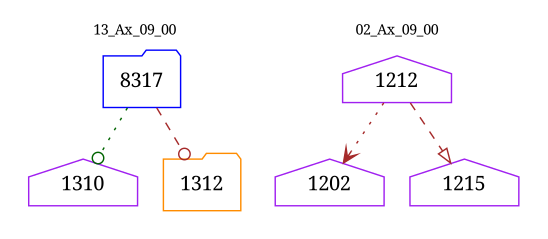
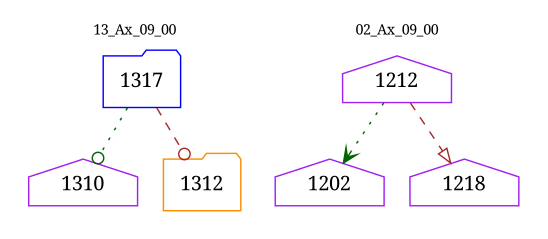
(142, 82) -> (142, 82)
(368, 127) -> (368, 127)
(464, 185) -> (464, 185)
